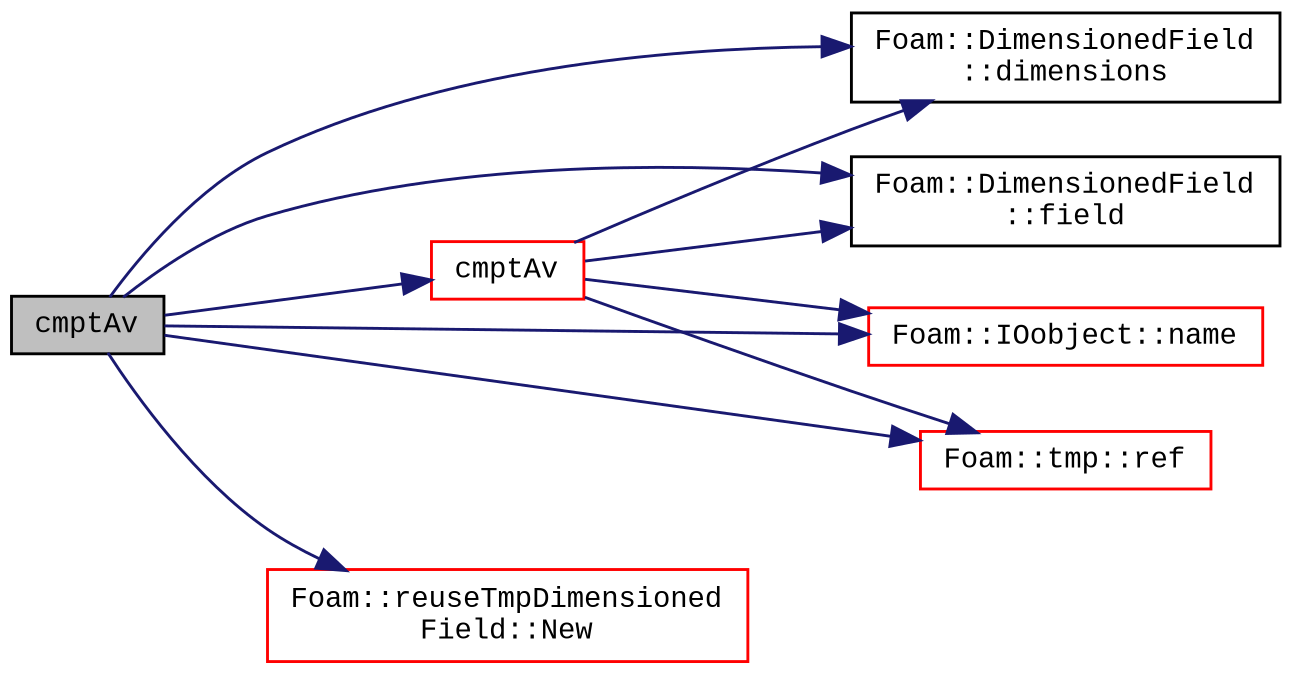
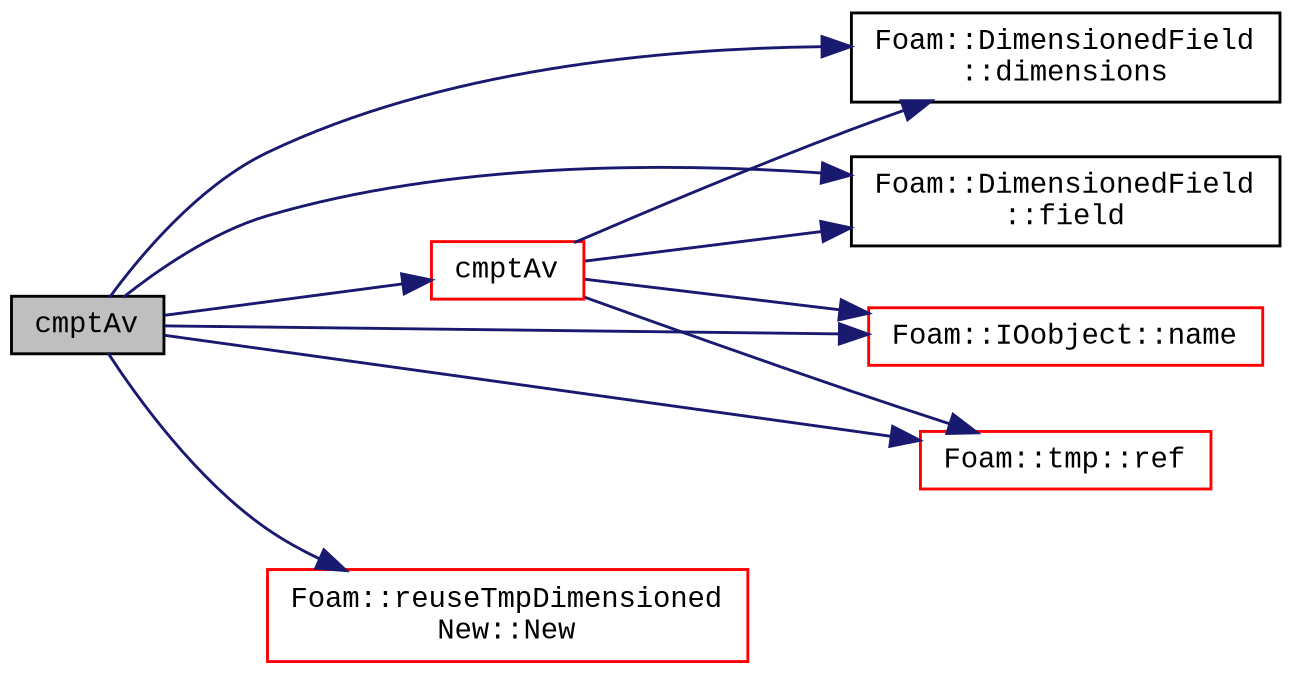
(508, 616) -> (508, 616)
